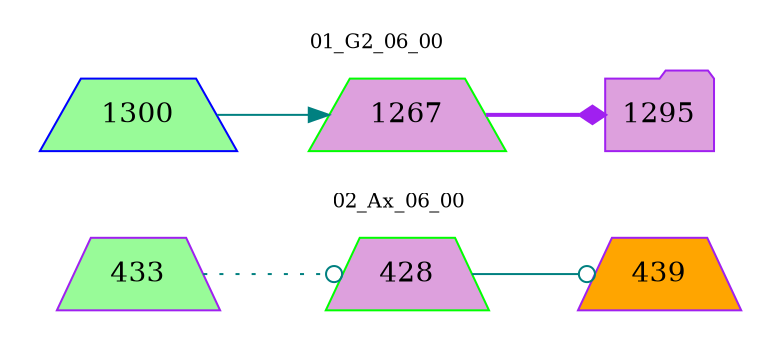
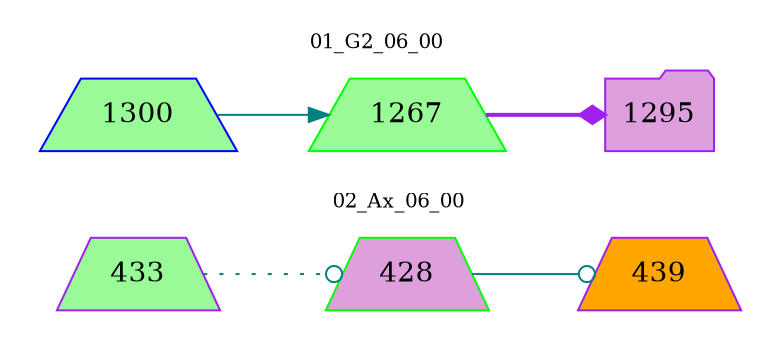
(407, 115) -> (407, 115)
